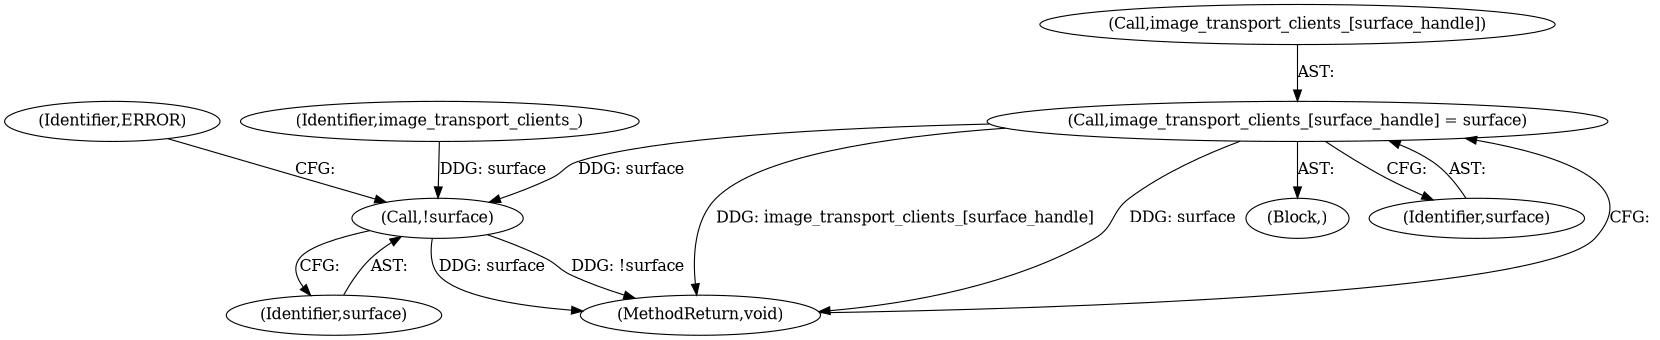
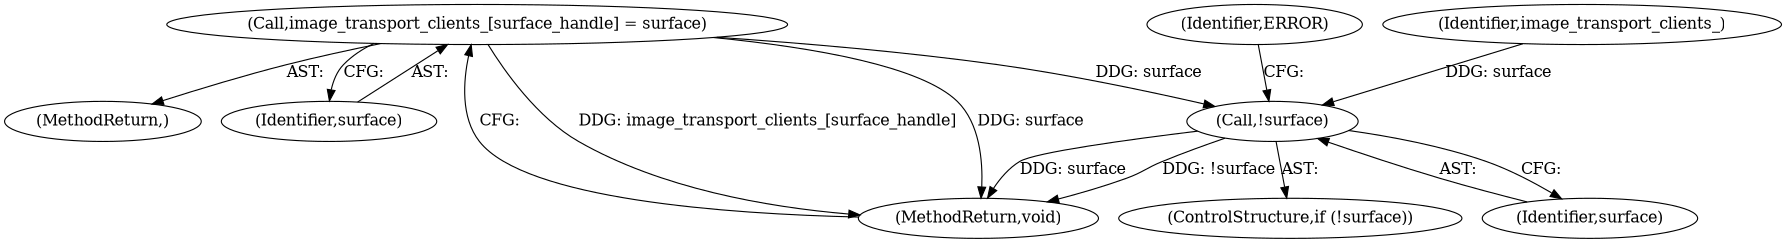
(1297, 25) -> none
none -> (1290, 218)
(1297, 218) -> (103, 121)
